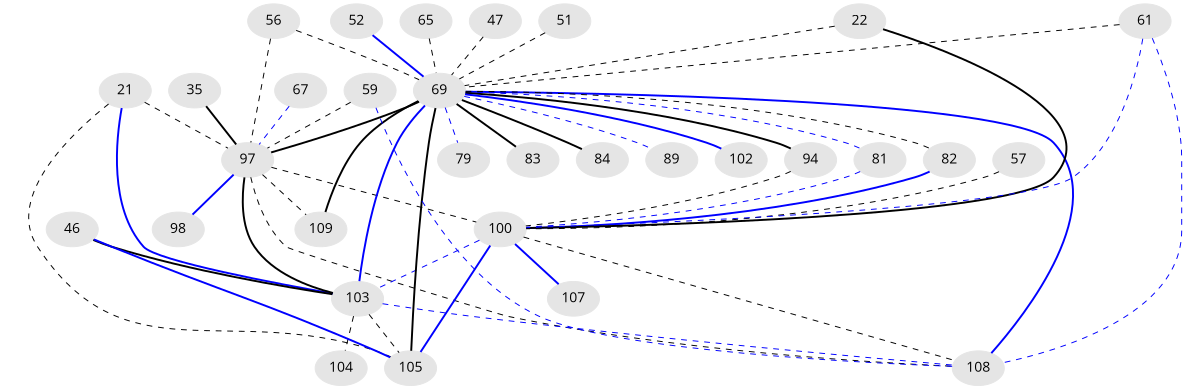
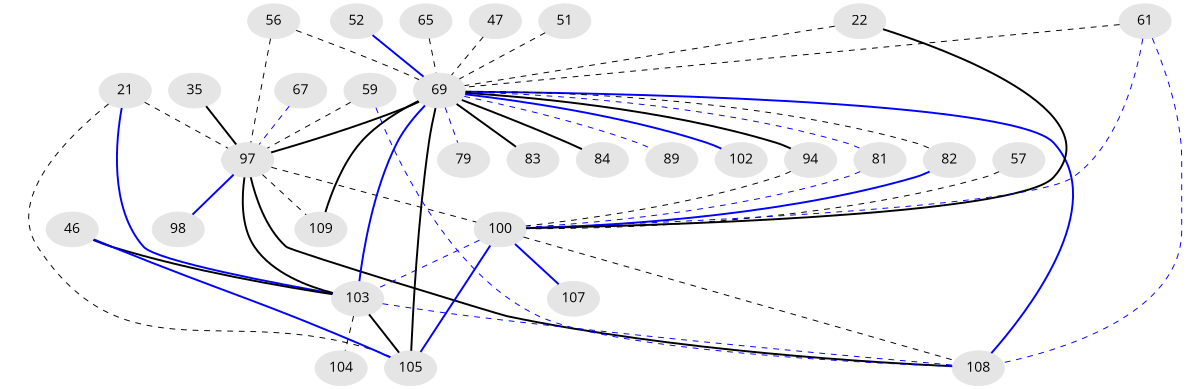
(482, 309) -> (482, 309)
(384, 334) -> (384, 334)
